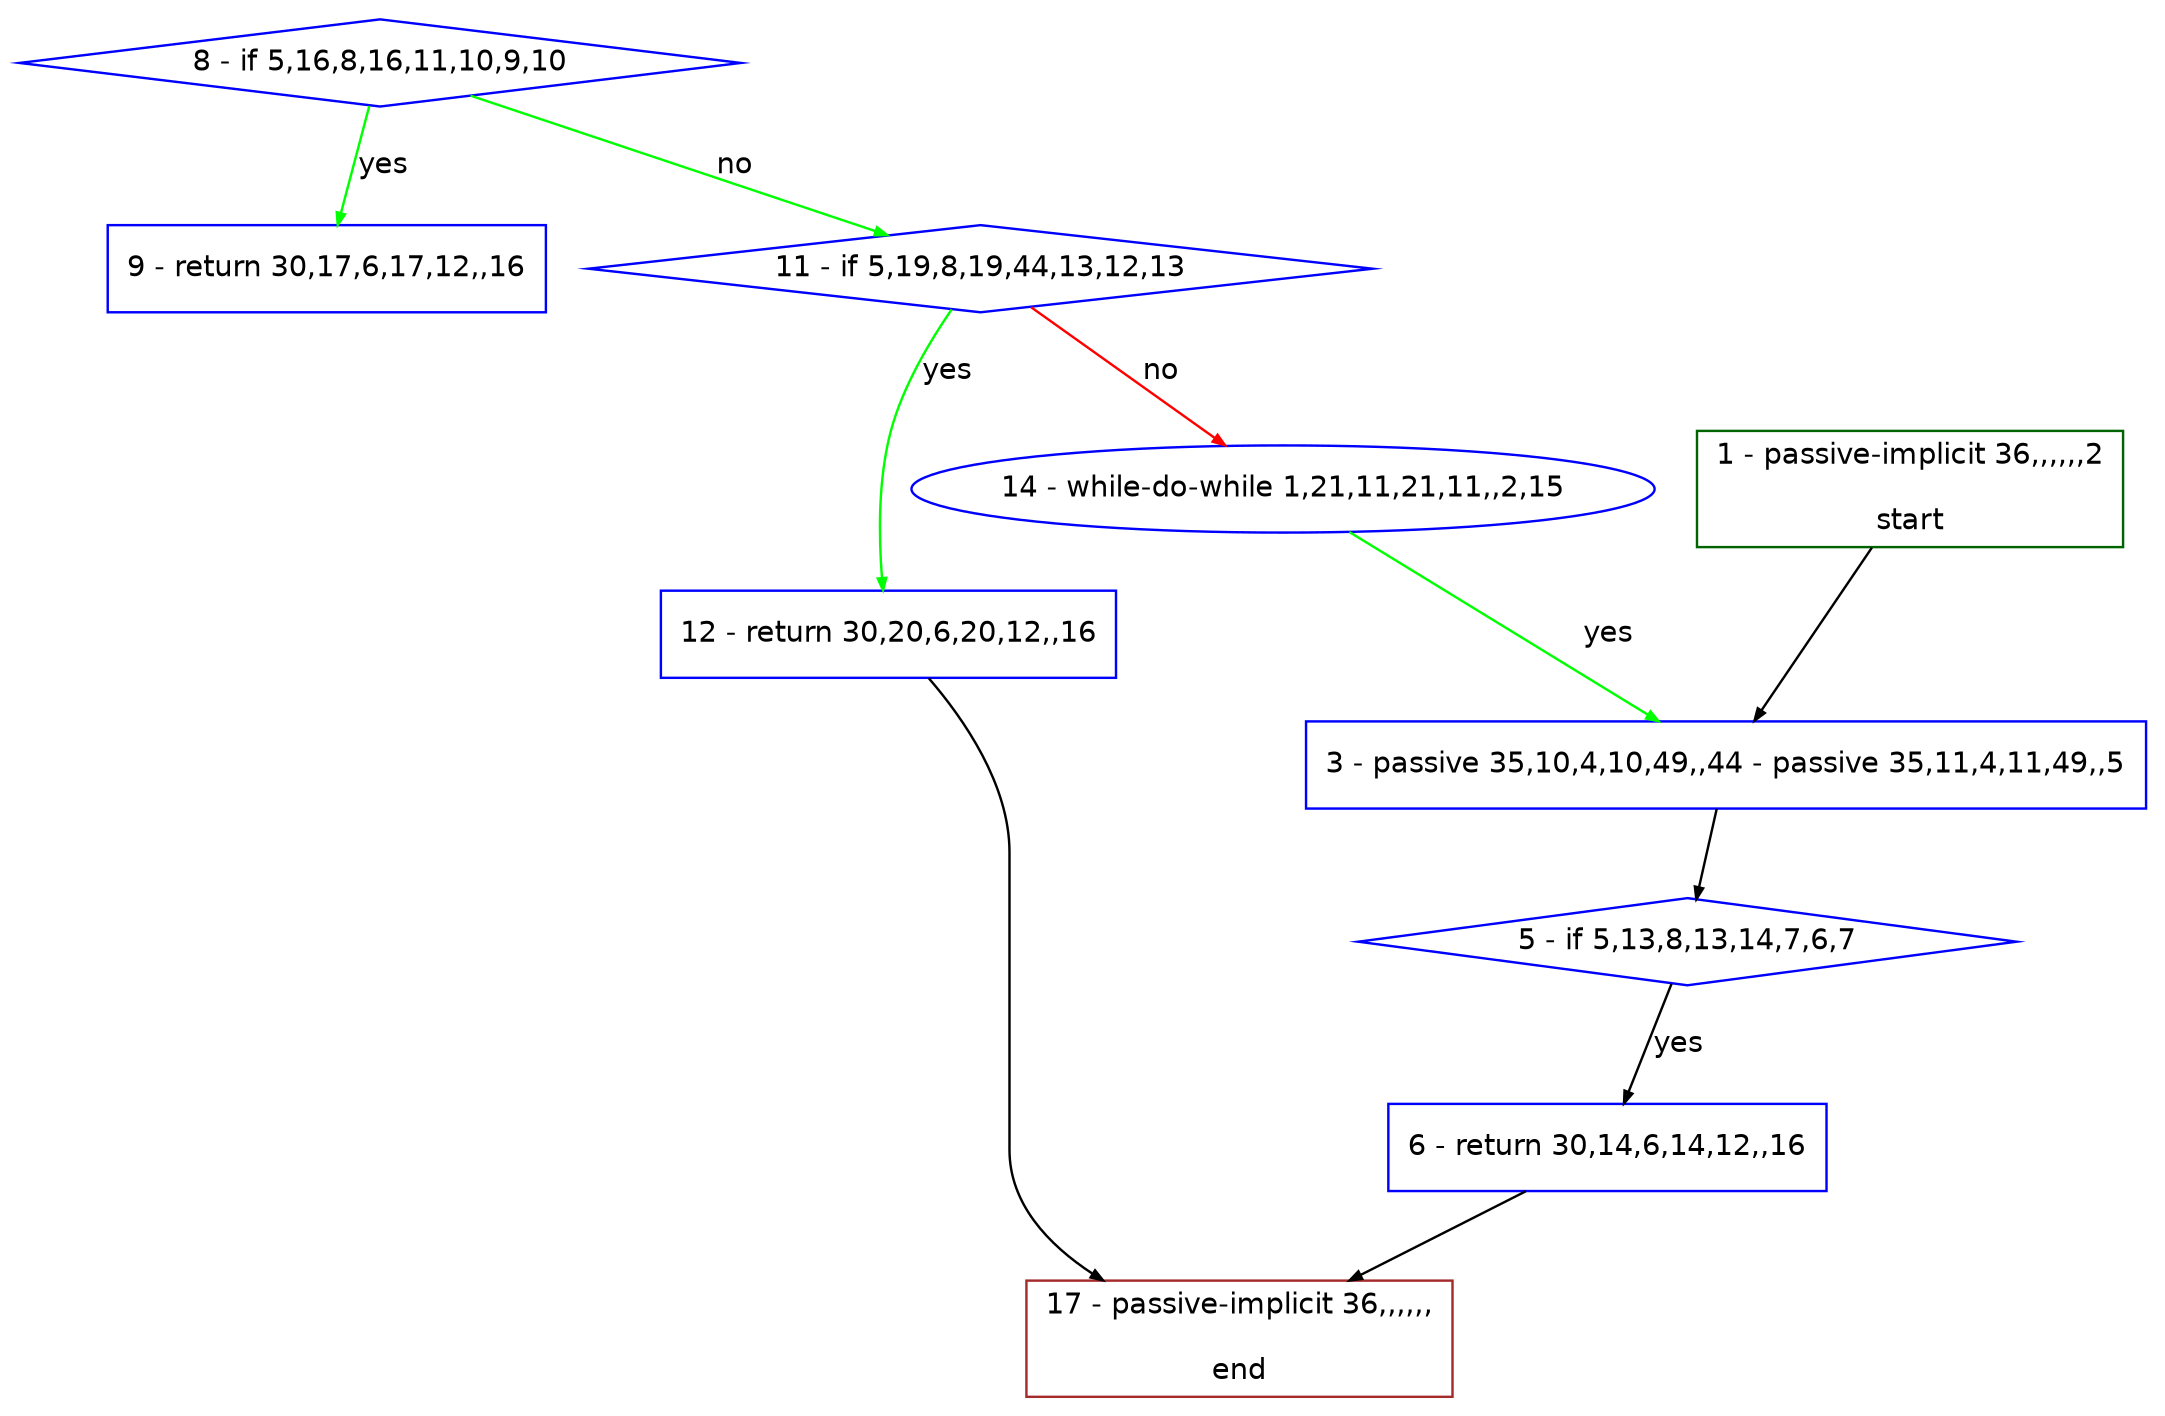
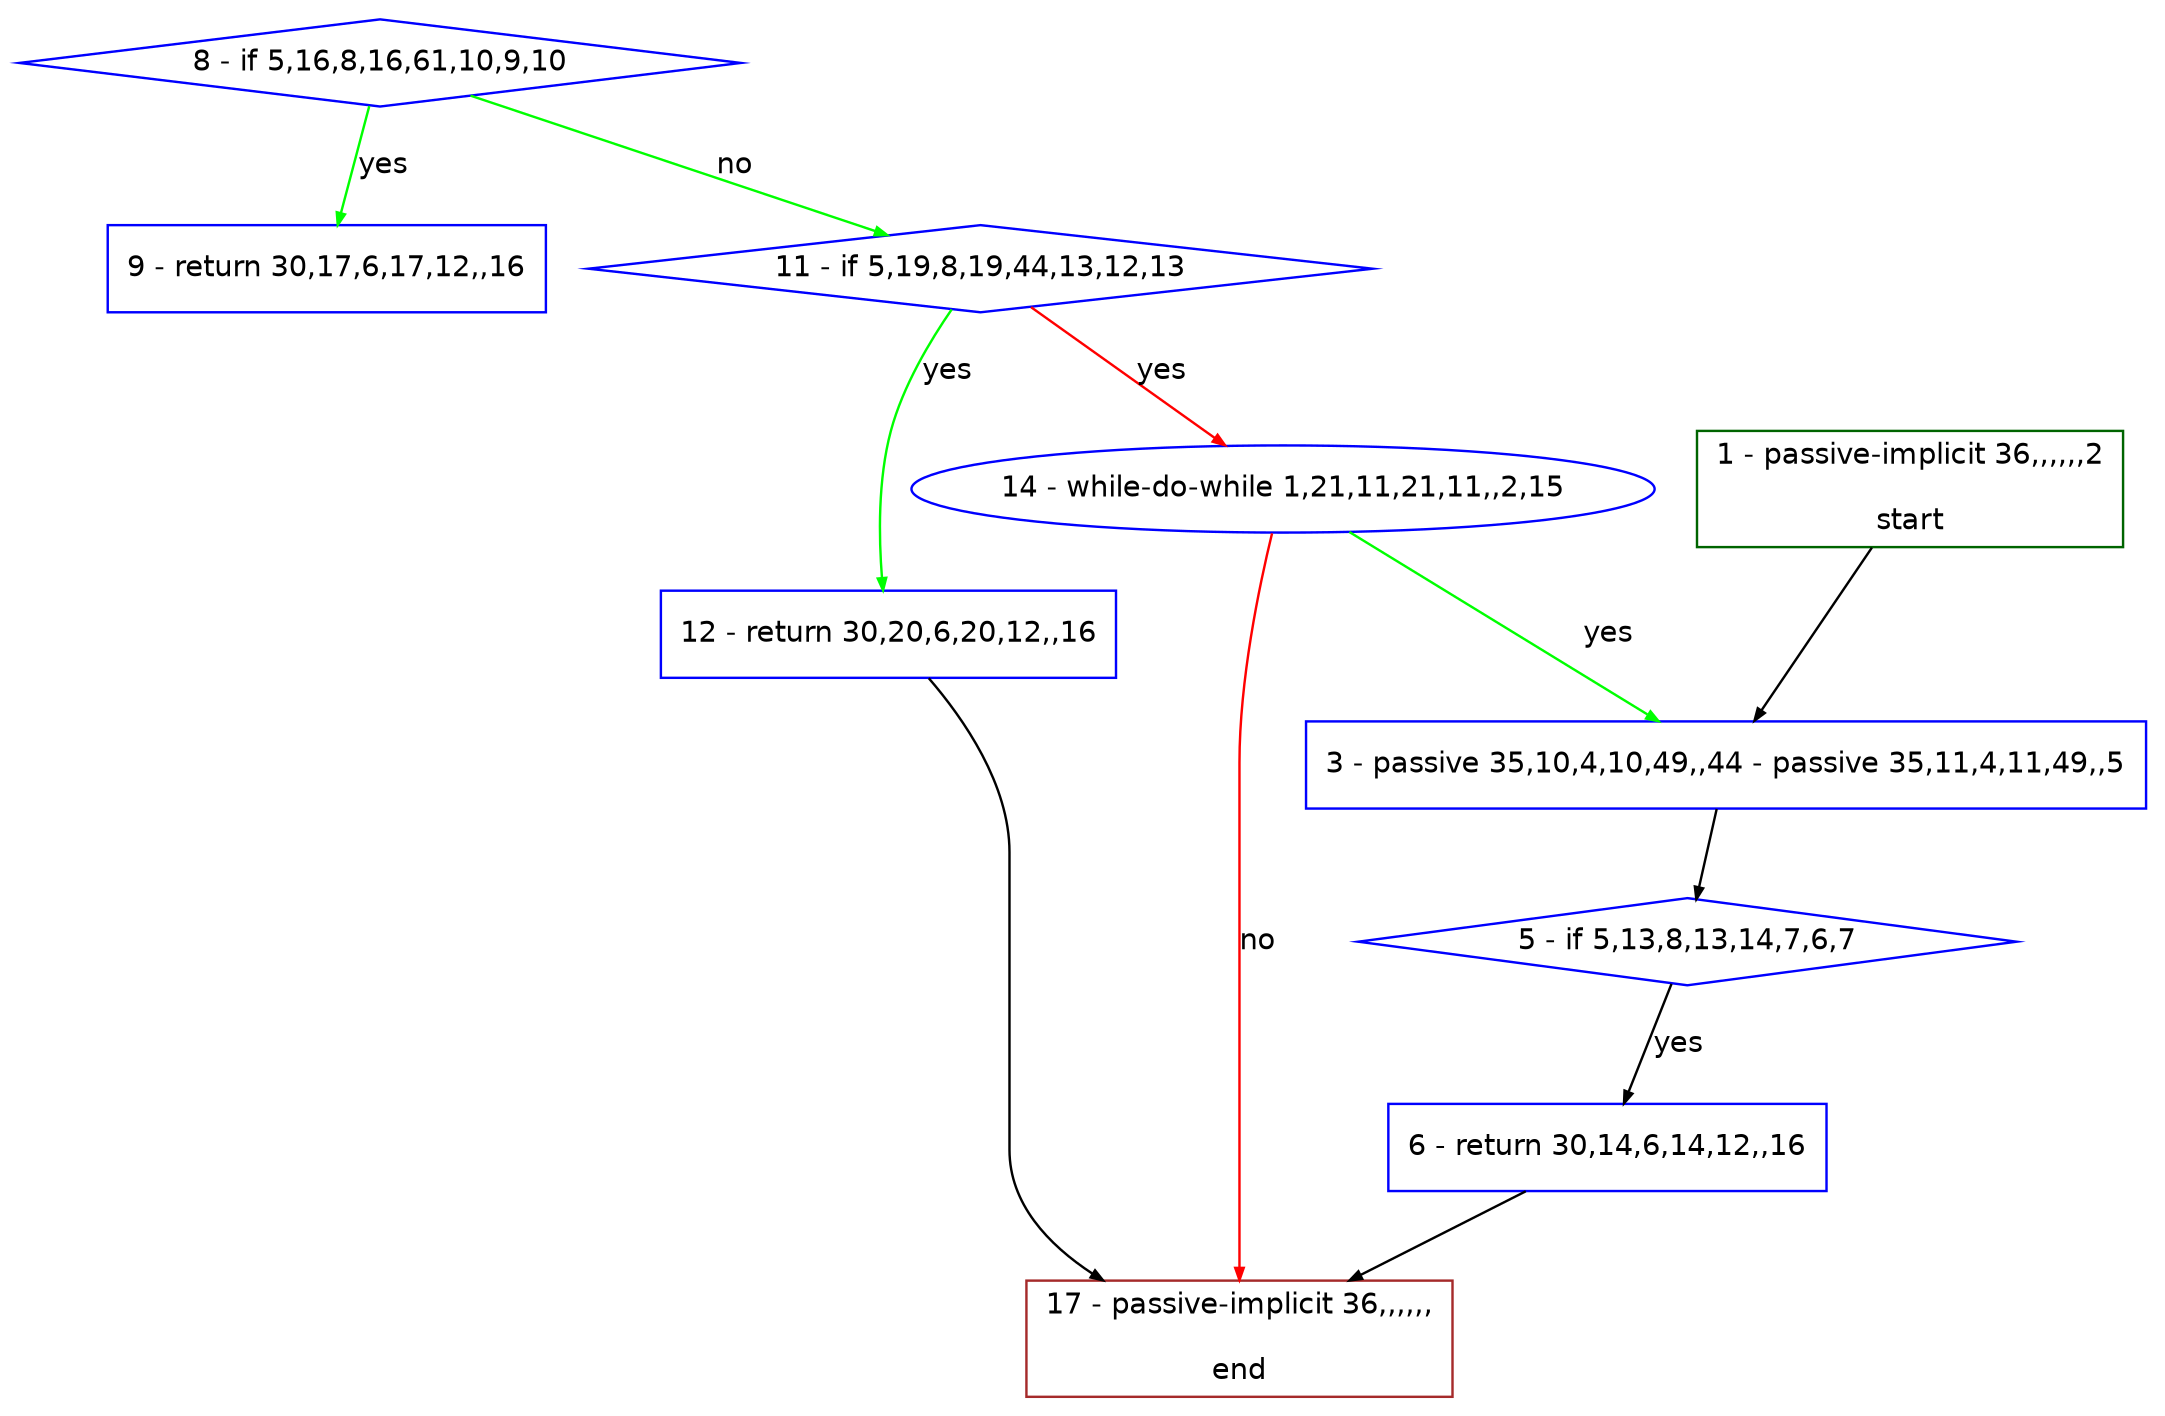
(380, 63) -> (380, 63)
(1162, 372) -> (1162, 372)
none -> (1239, 899)
